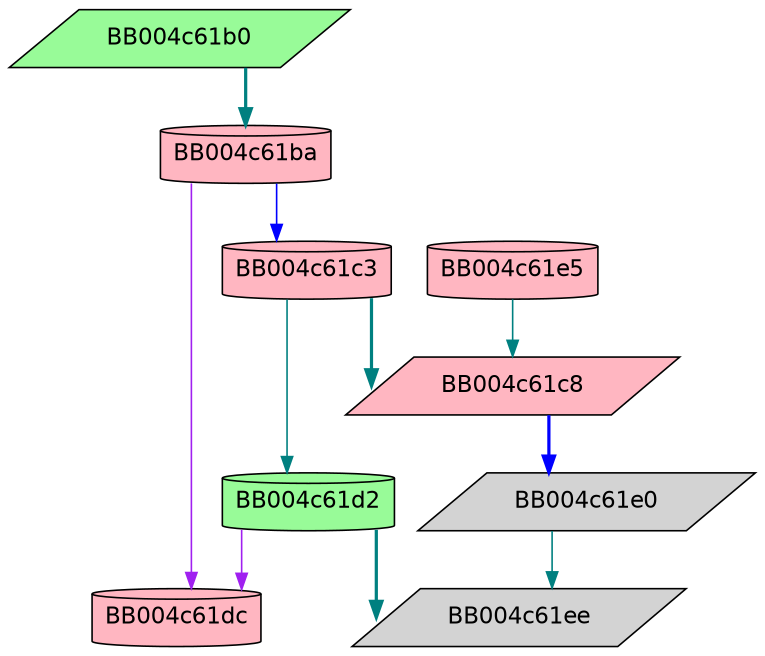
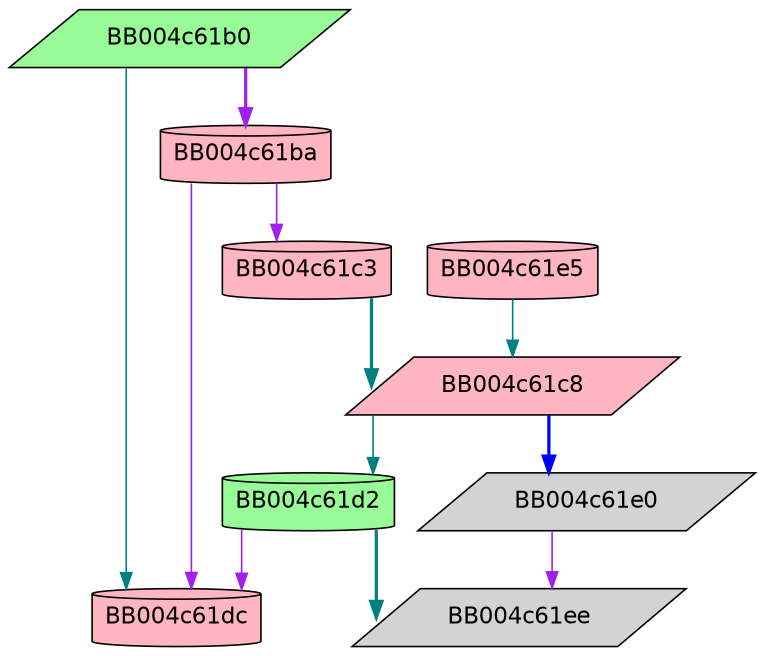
(246, 88) -> (246, 88)
(277, 204) -> (277, 204)
none -> (126, 320)
(287, 378) -> (373, 436)
(552, 551) -> (552, 551)
